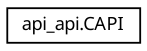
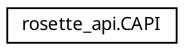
(74, 25) -> (92, 25)
